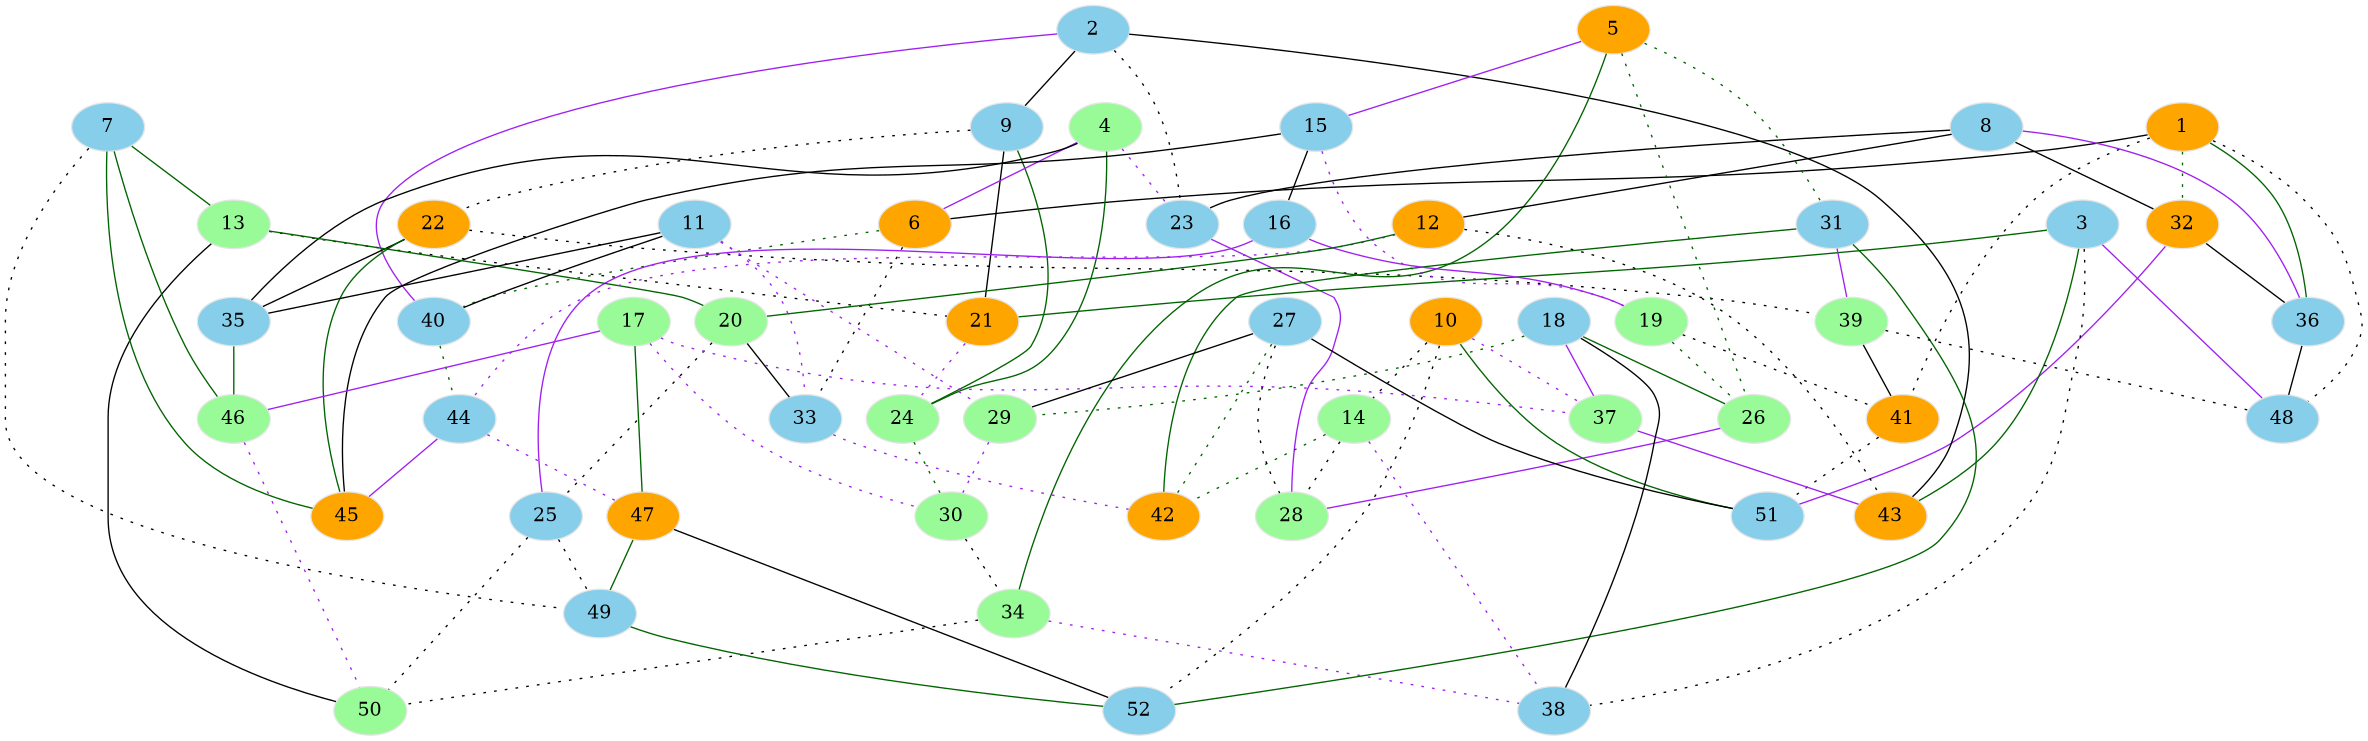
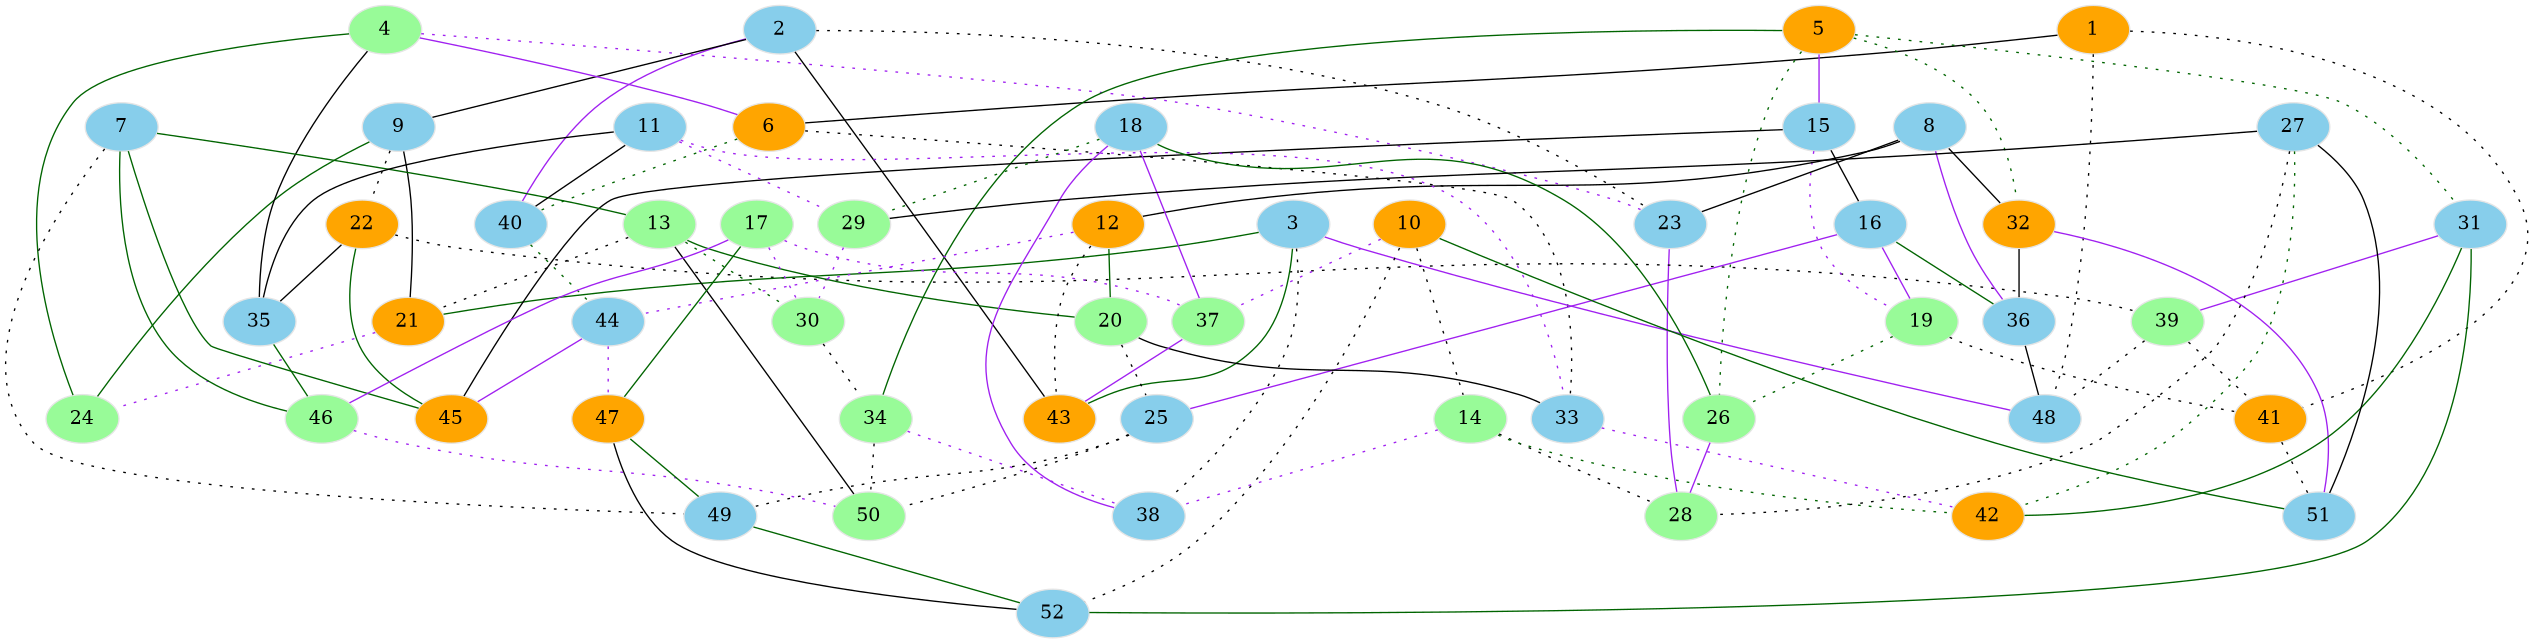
(2182, 182) -> (1965, 90)
(2280, 207) -> (1945, 273)
(1877, 370) -> (2219, 370)
(931, 475) -> (717, 262)
(1640, 500) -> (989, 341)
